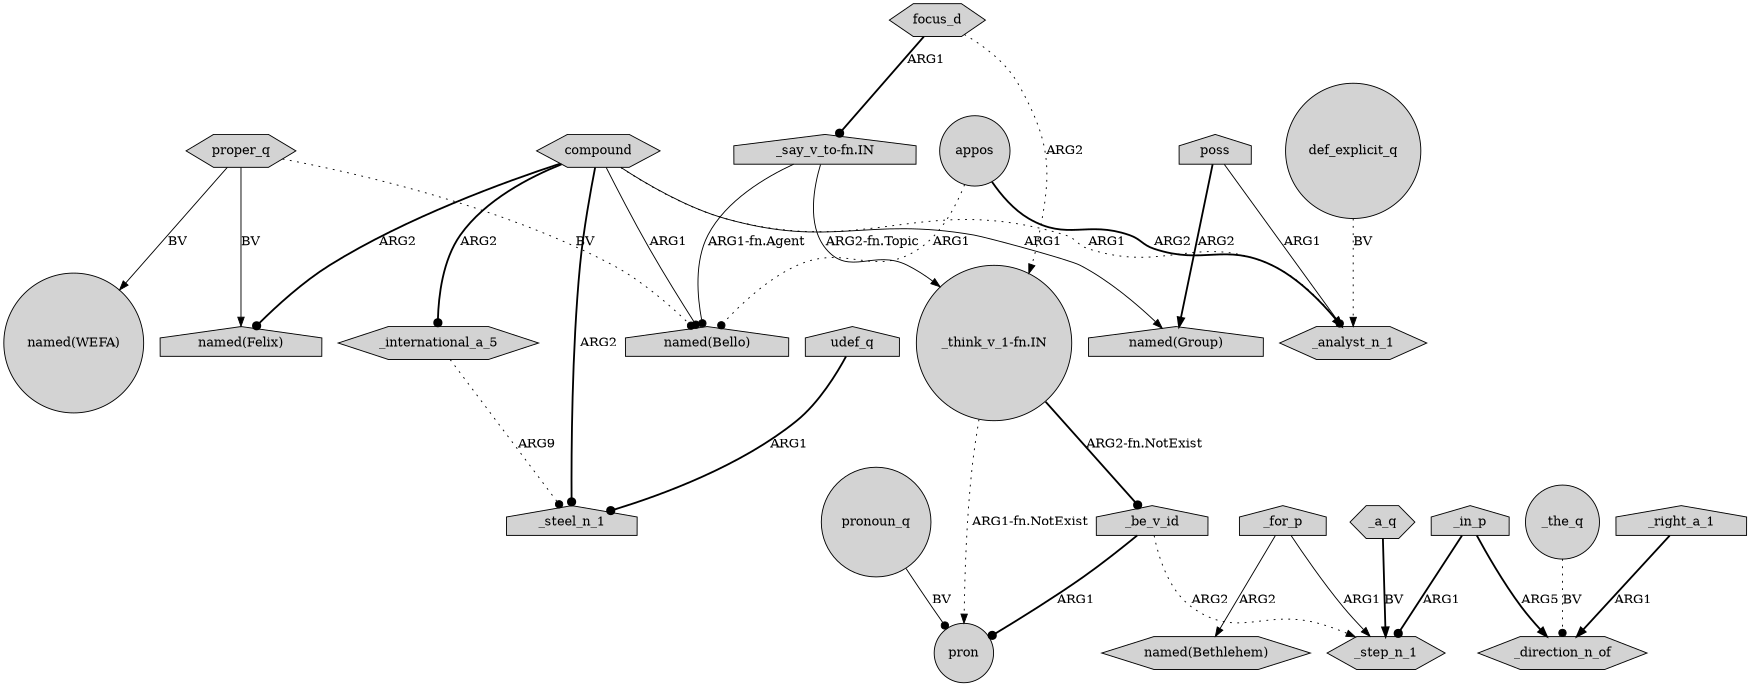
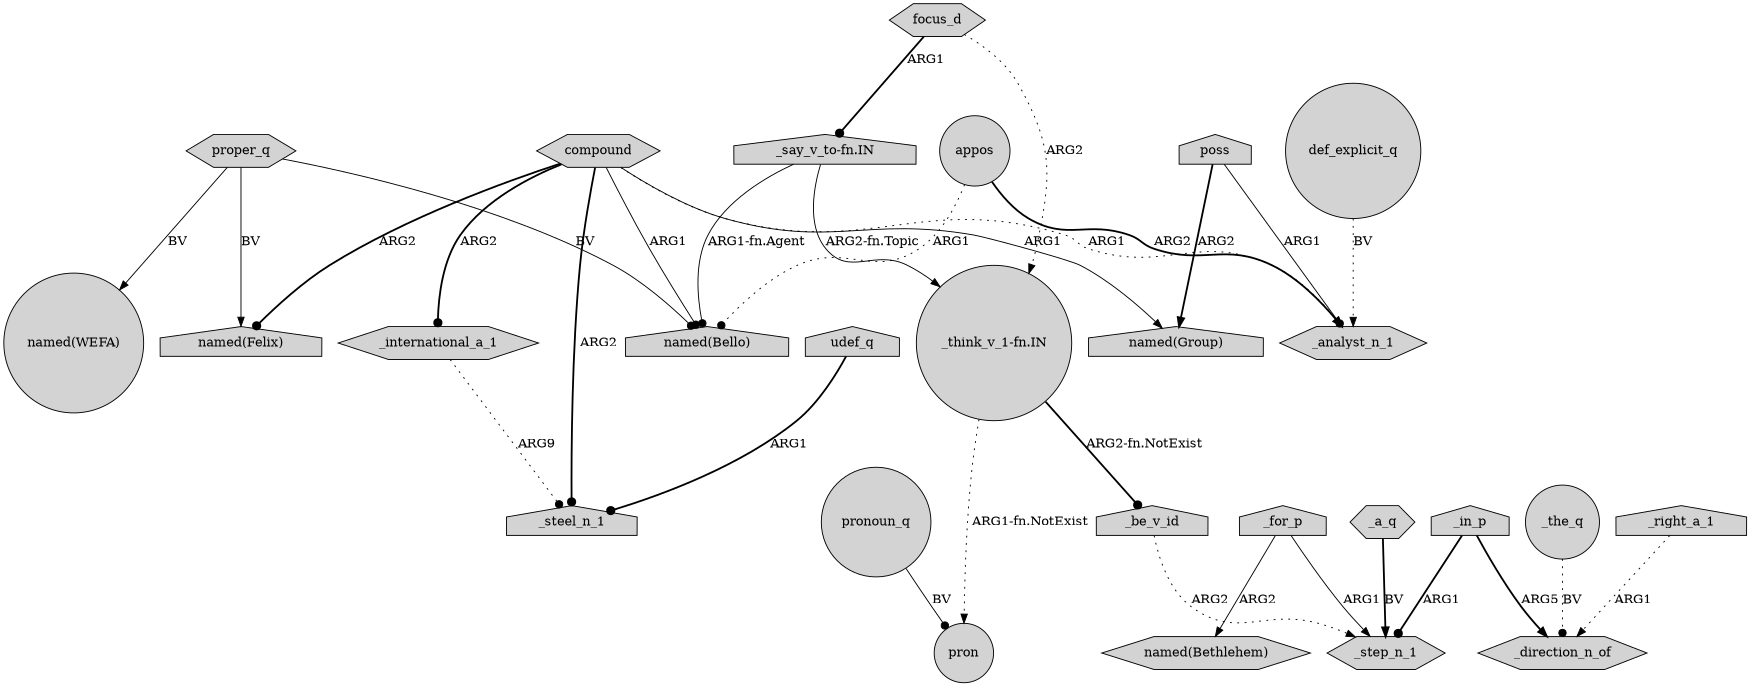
(497, 216) -> (497, 216)
(438, 343) -> (438, 343)
(1626, 583) -> (1626, 583)
(1068, 587) -> none
